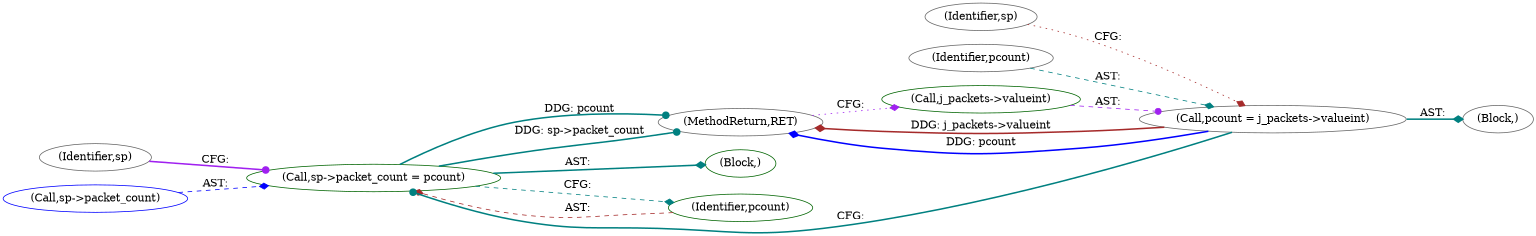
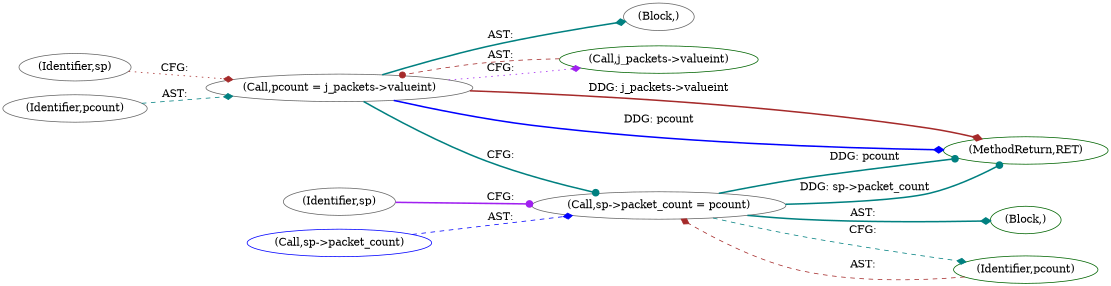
(1113, 108) -> (482, 63)
(851, 112) -> (510, 75)
(741, 122) -> (1026, 150)
(374, 178) -> (659, 205)
